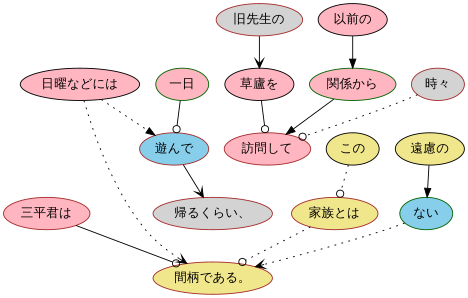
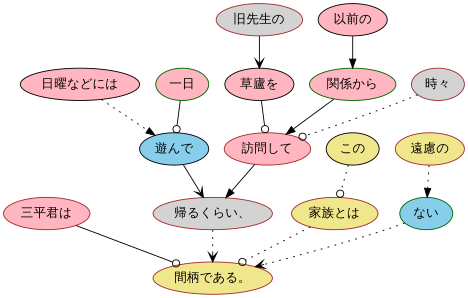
(174, 149) -> (174, 149)
(430, 149) -> (430, 149)
(428, 177) -> (428, 177)
none -> (243, 178)
(118, 188) -> (213, 241)
